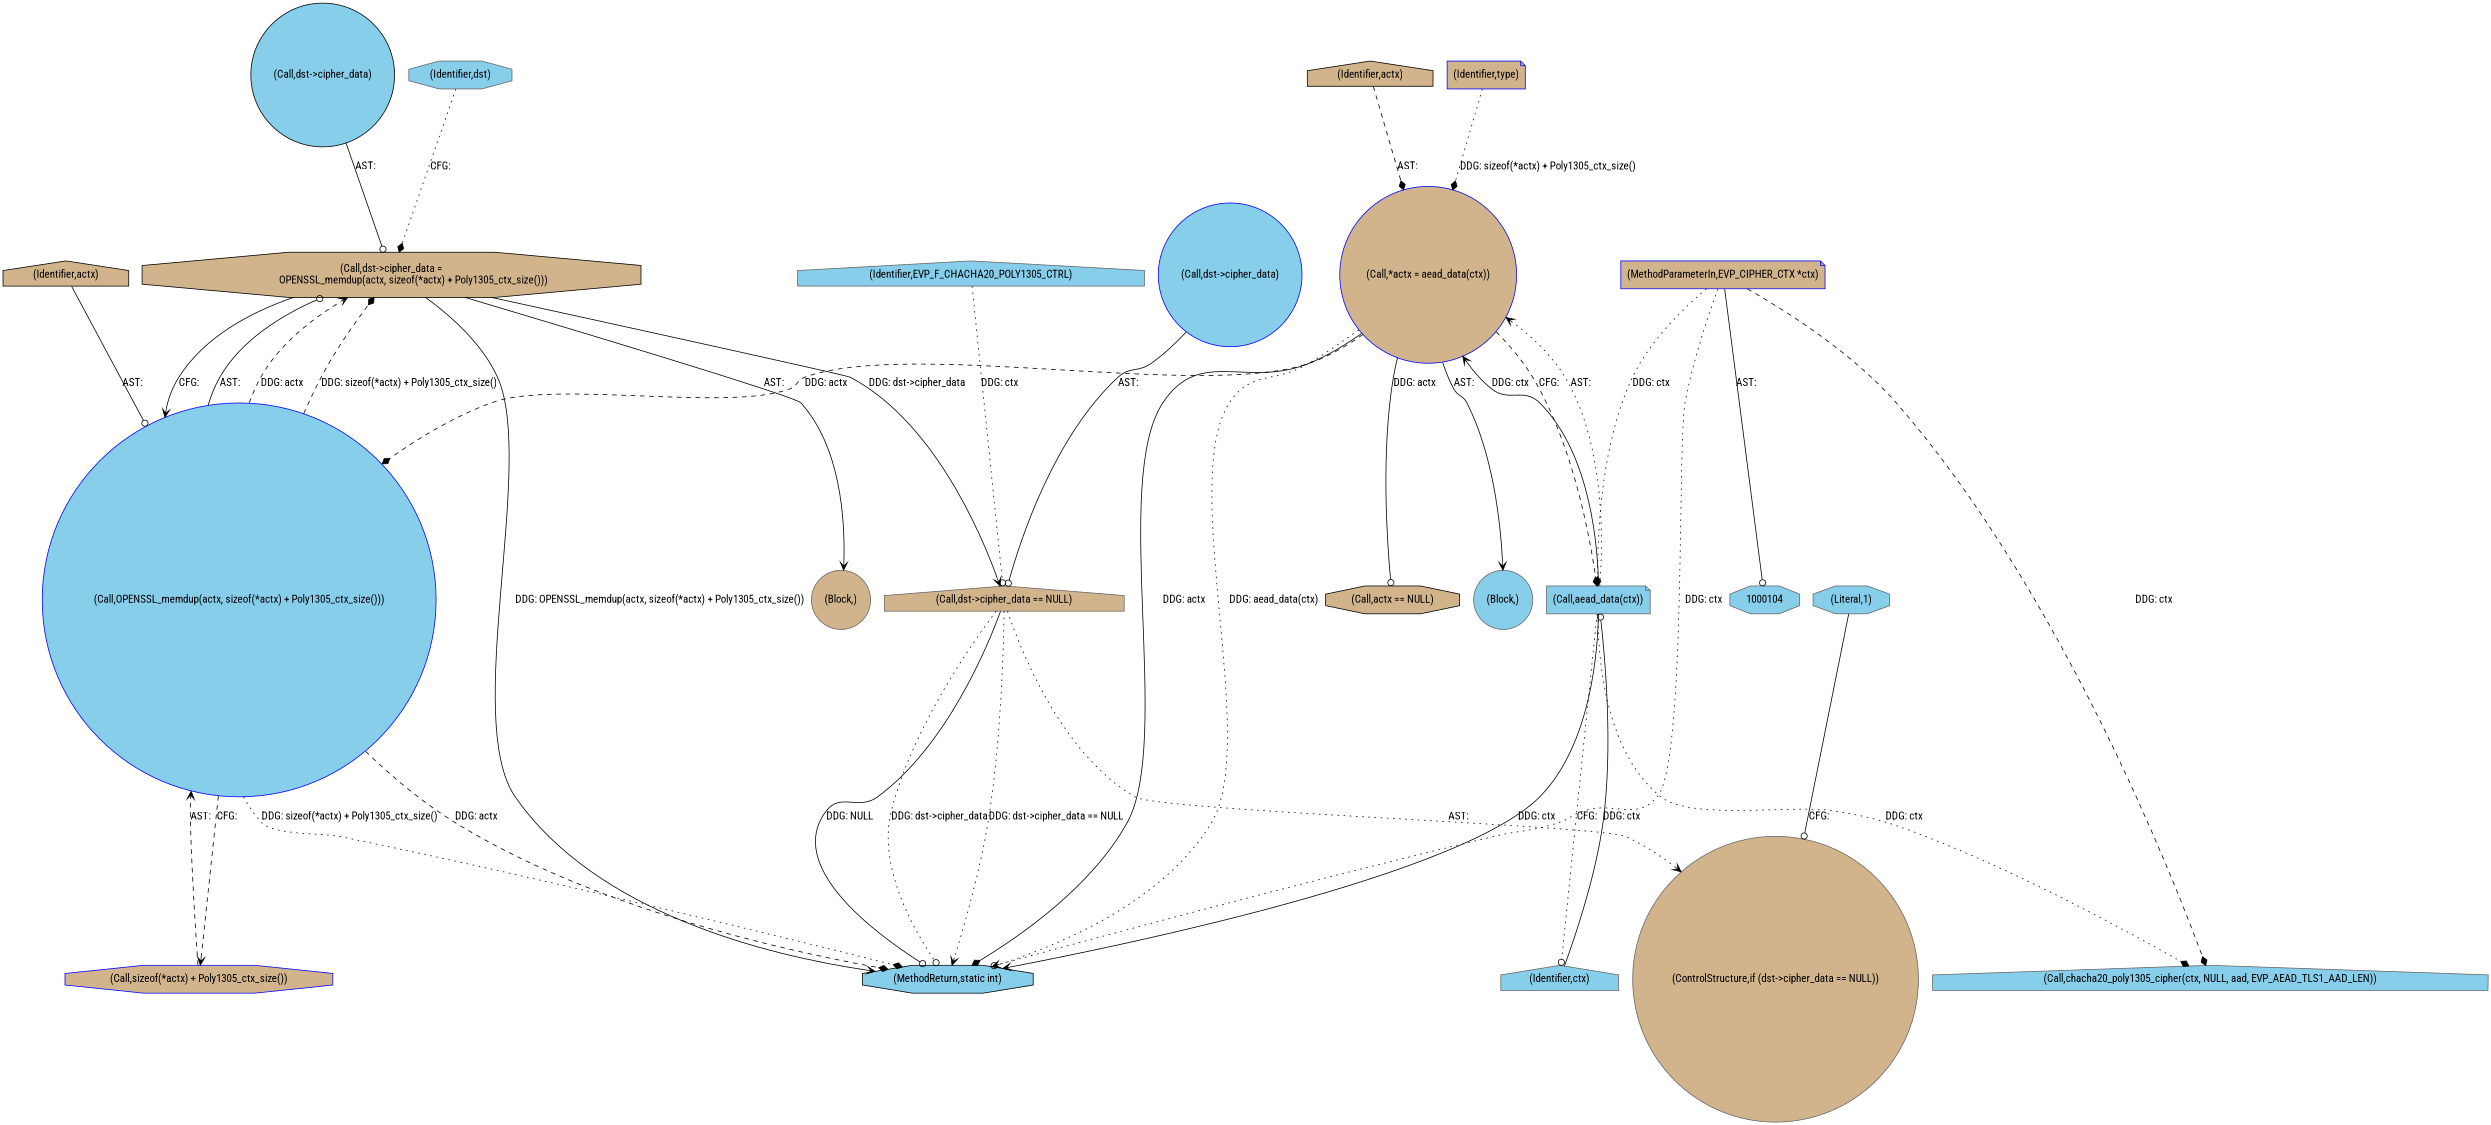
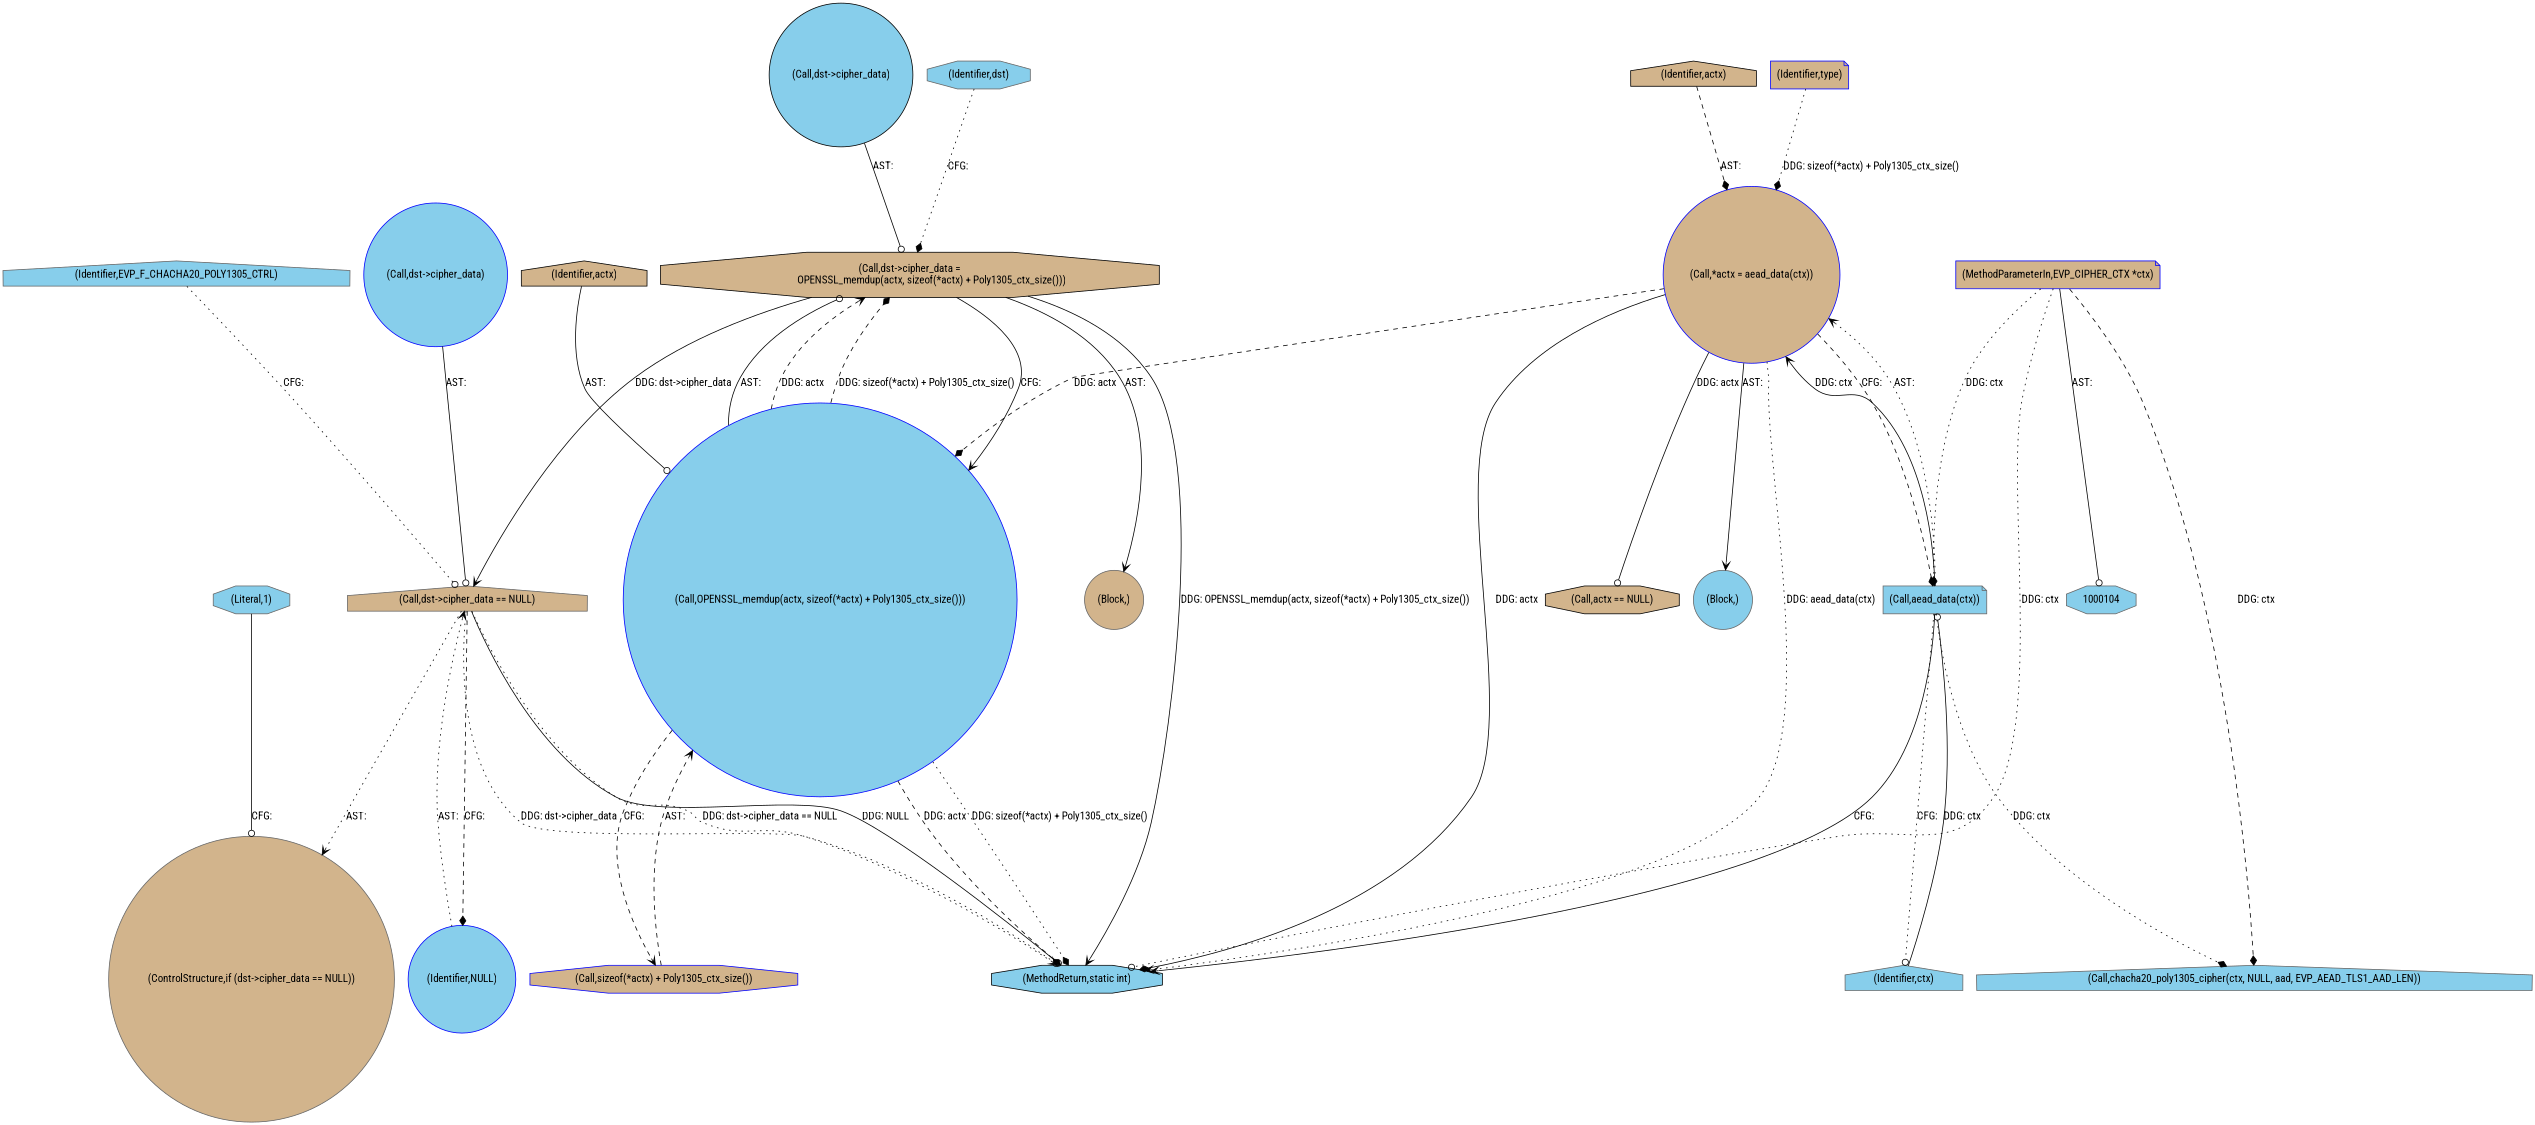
(1000, 383) -> (295, 383)
(1537, 817) -> (1865, 817)
none -> (462, 979)
